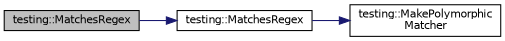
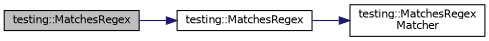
(425, 21) -> (417, 21)
